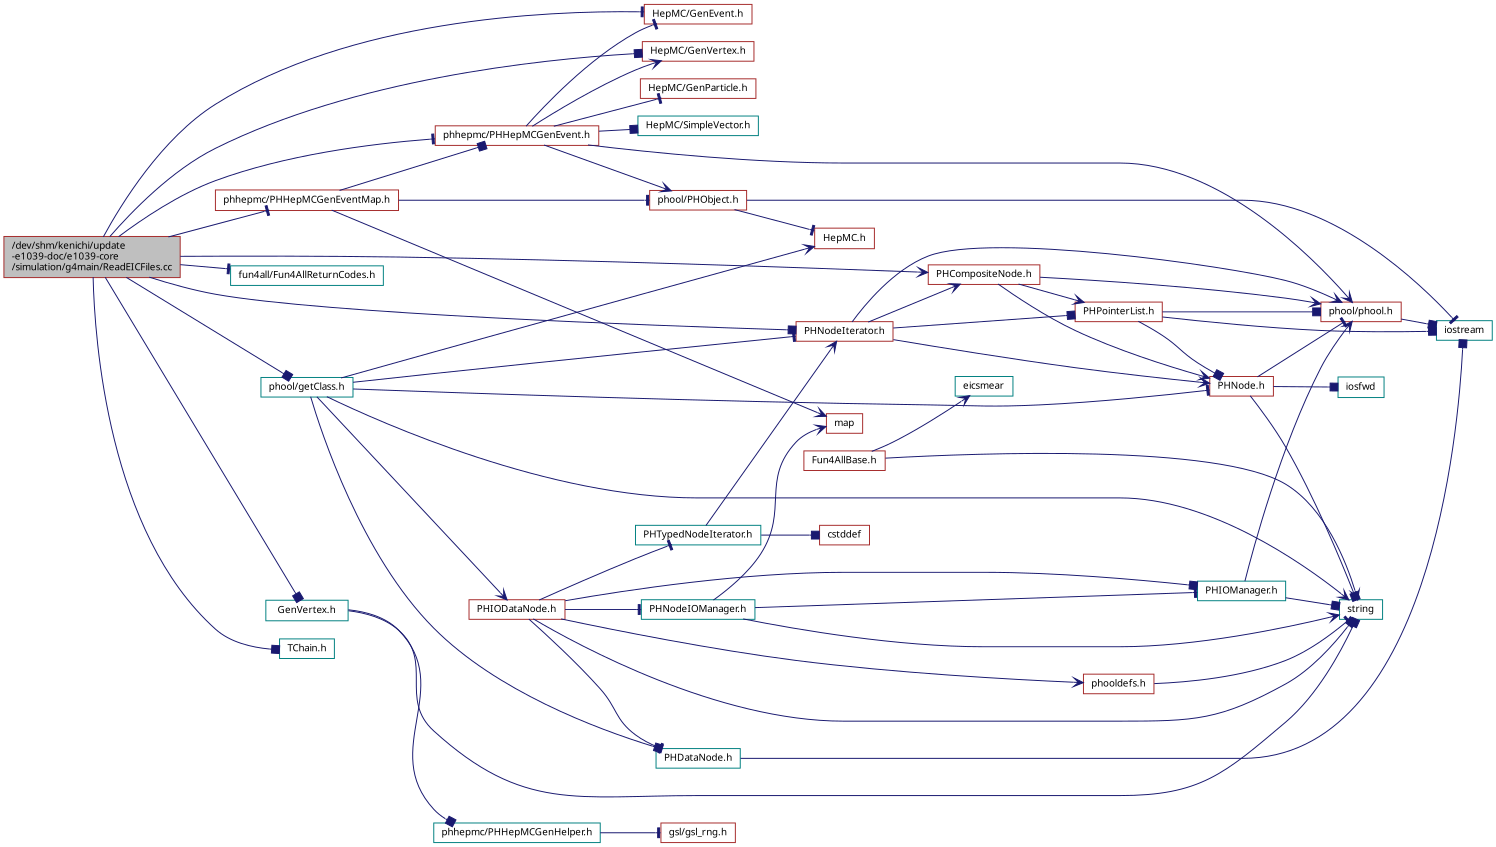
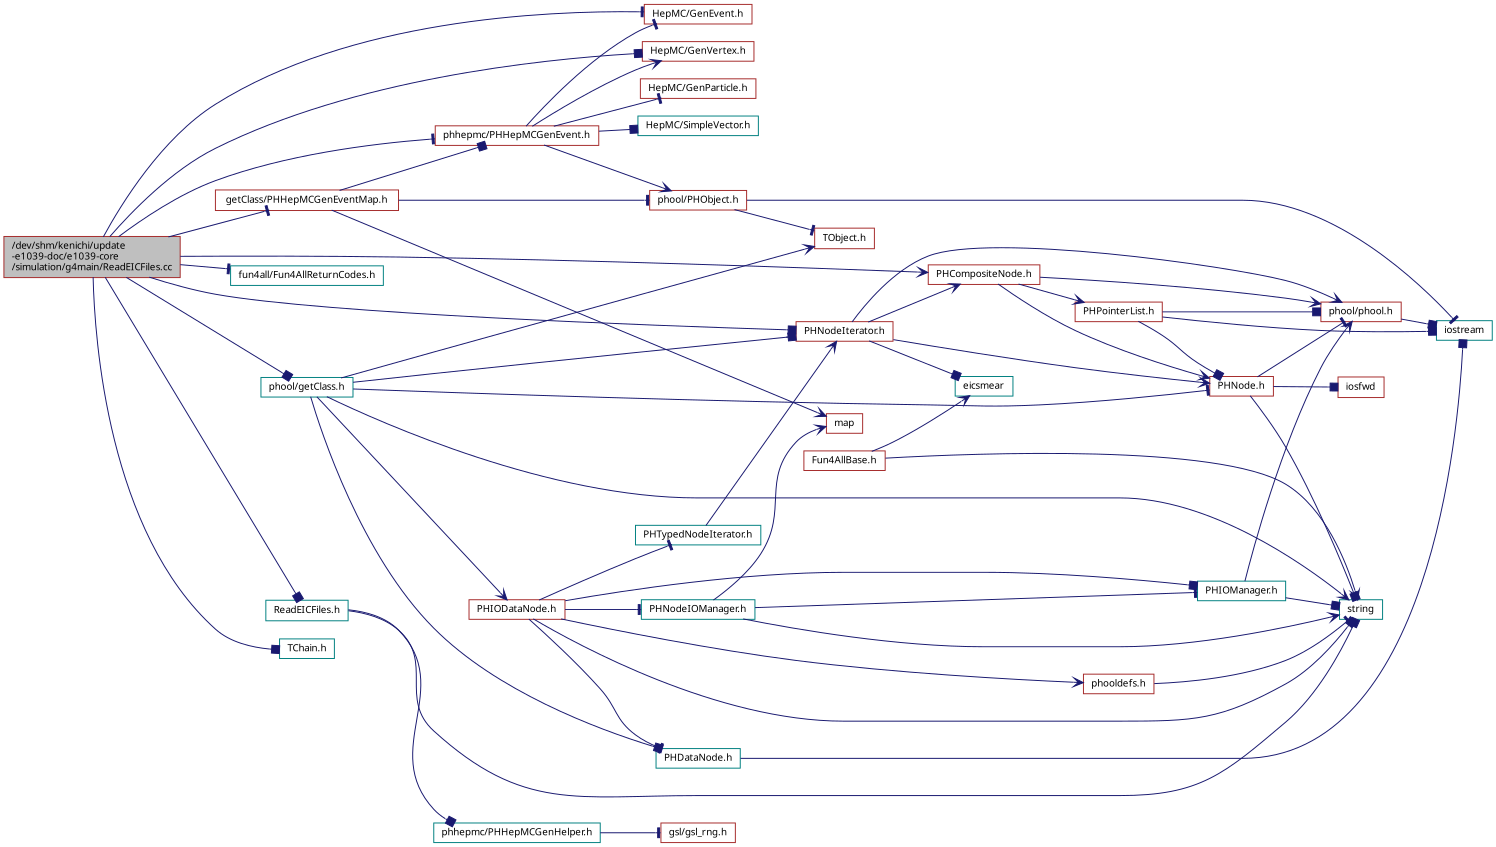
(988, 163) -> none
(307, 200) -> (307, 200)
(845, 238) -> (845, 238)
(979, 322) -> (910, 357)
(572, 359) -> (572, 359)
(1361, 387) -> (1361, 387)
(845, 535) -> none
(307, 611) -> (307, 611)
